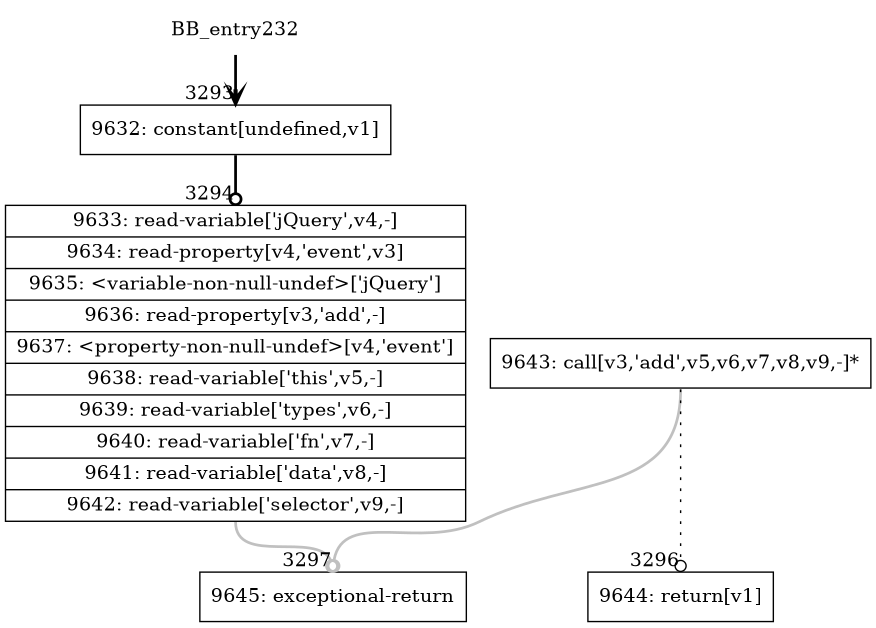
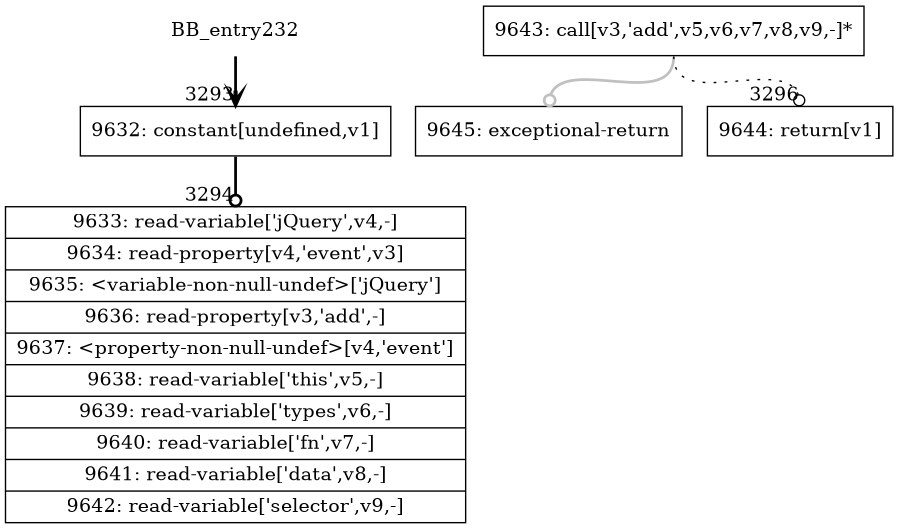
(279, 547) -> none
